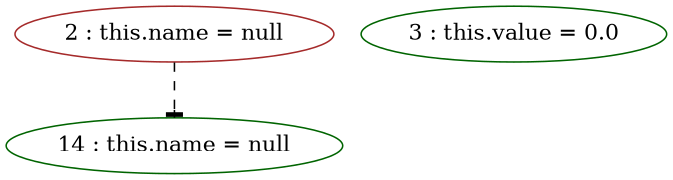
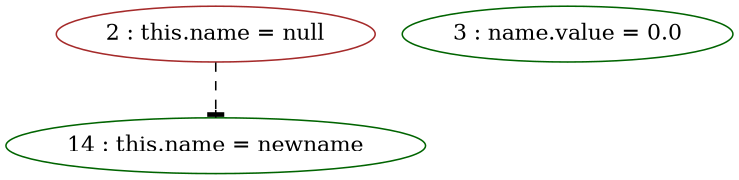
(514, 34) -> (568, 34)
(174, 146) -> (216, 146)
